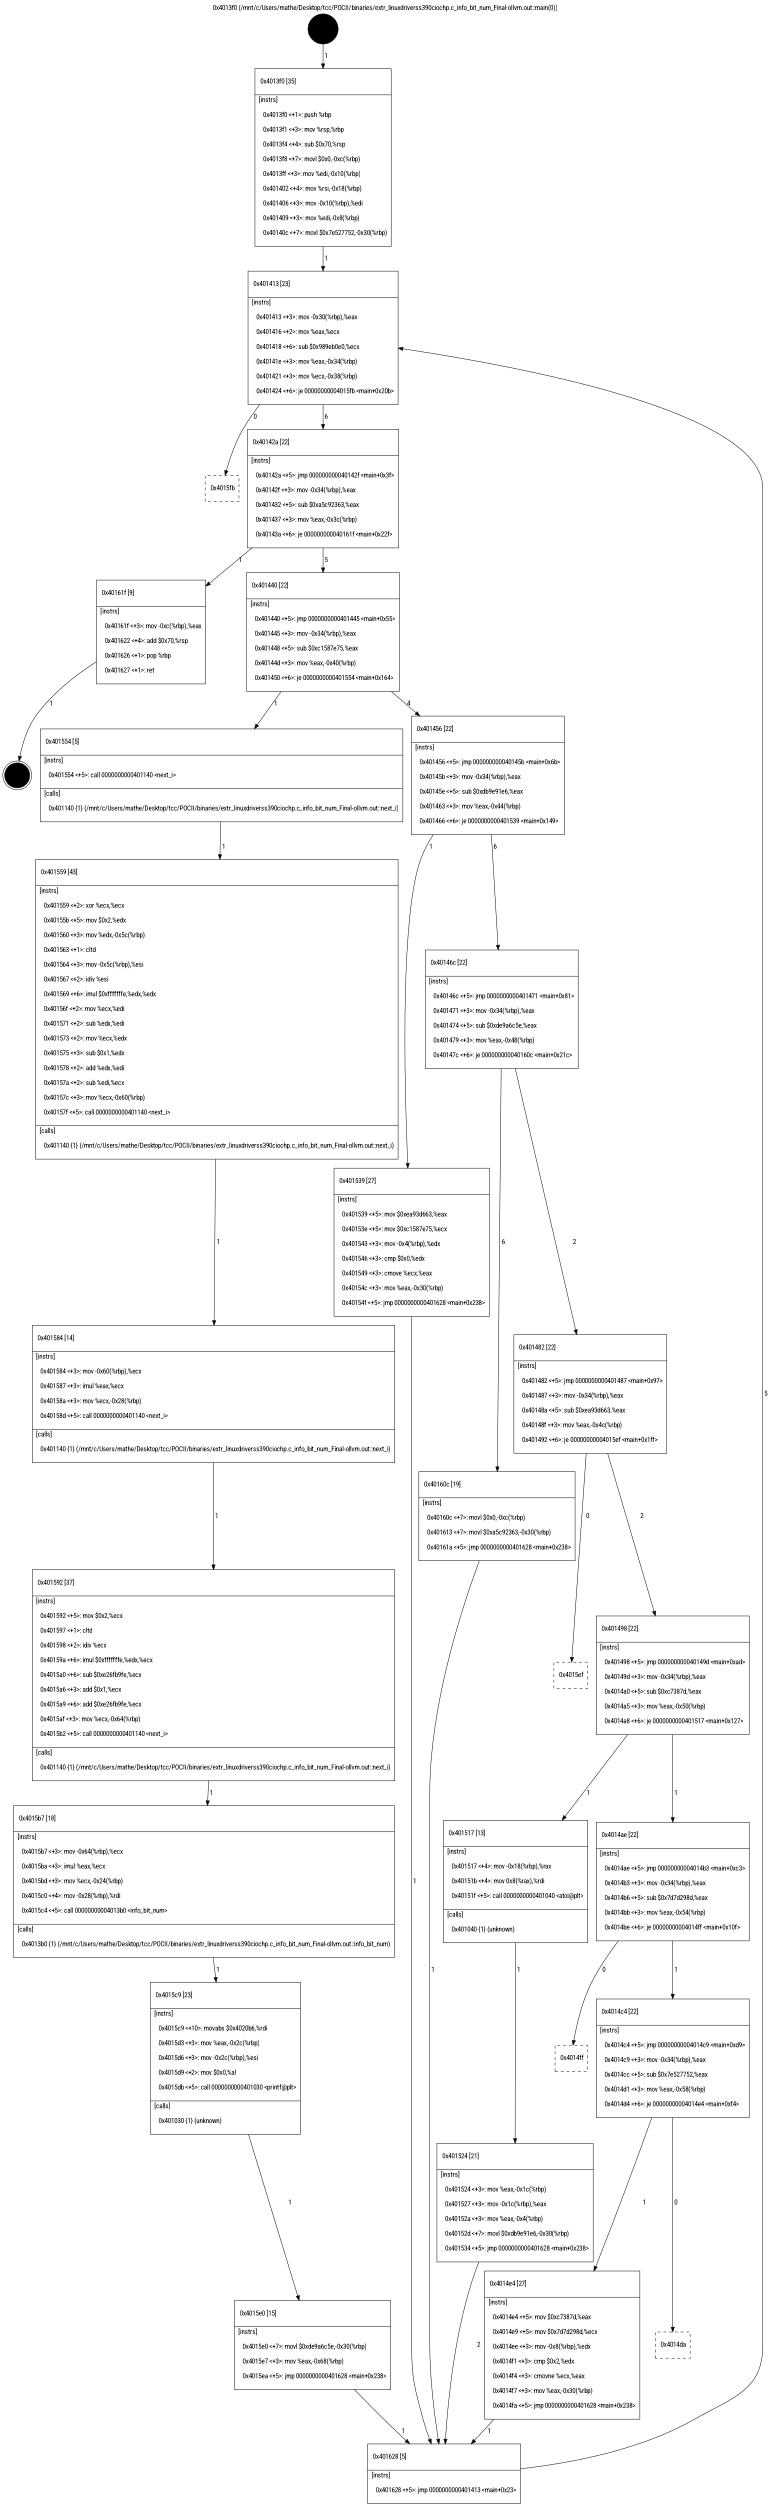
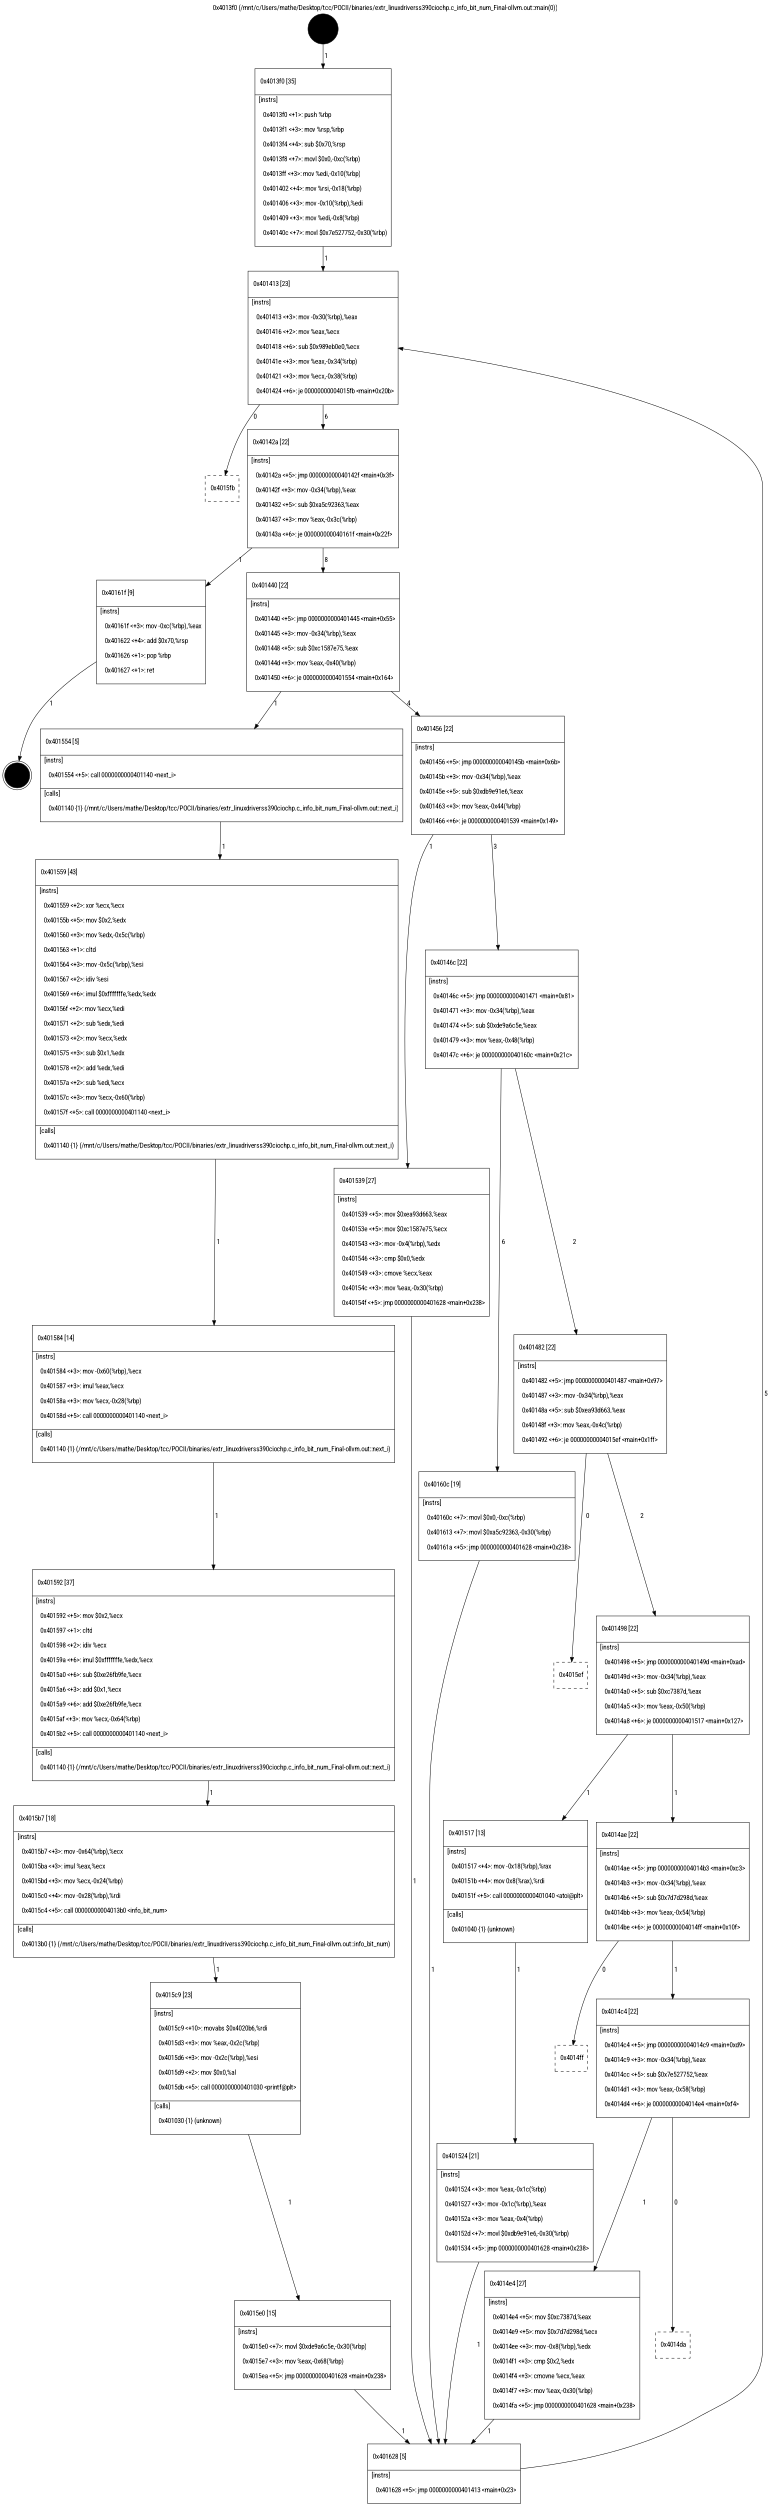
(325, 560) -> (325, 560)
(495, 847) -> (495, 847)
(478, 2345) -> (478, 2345)
